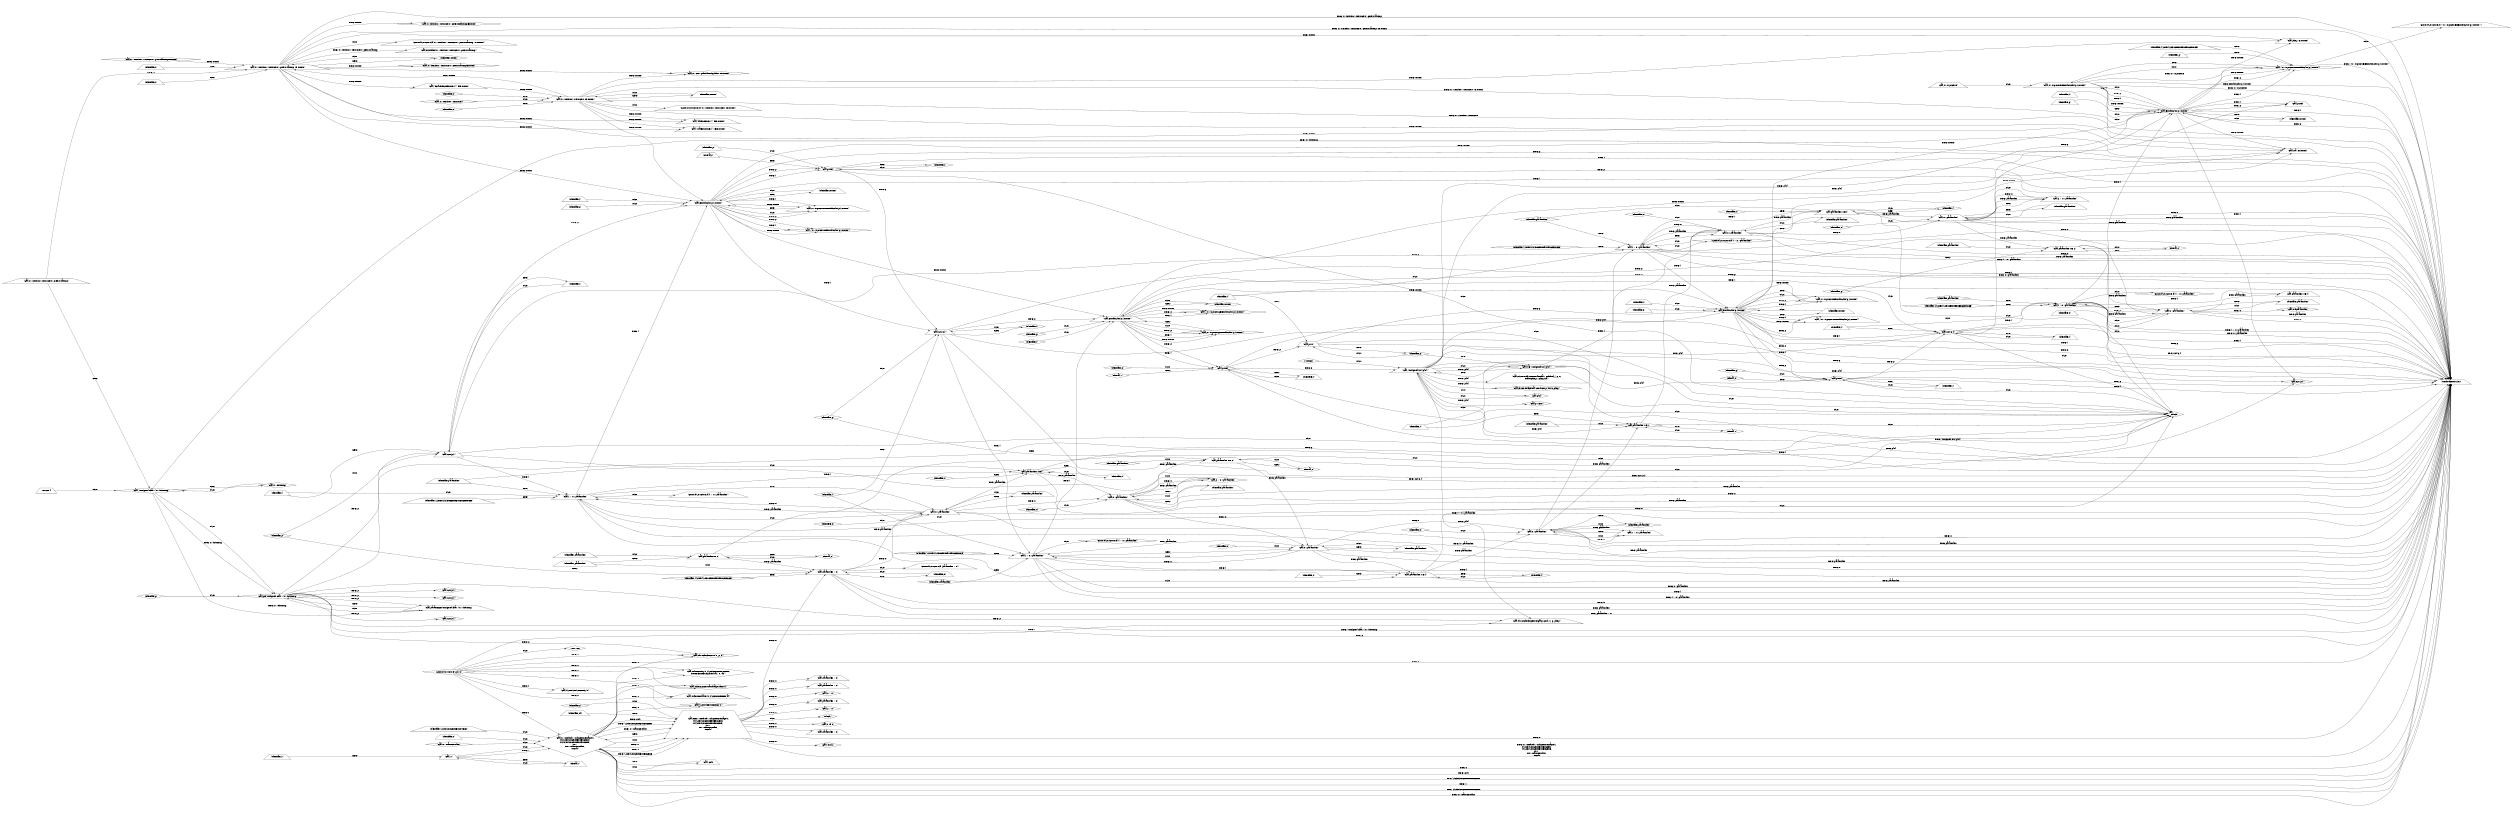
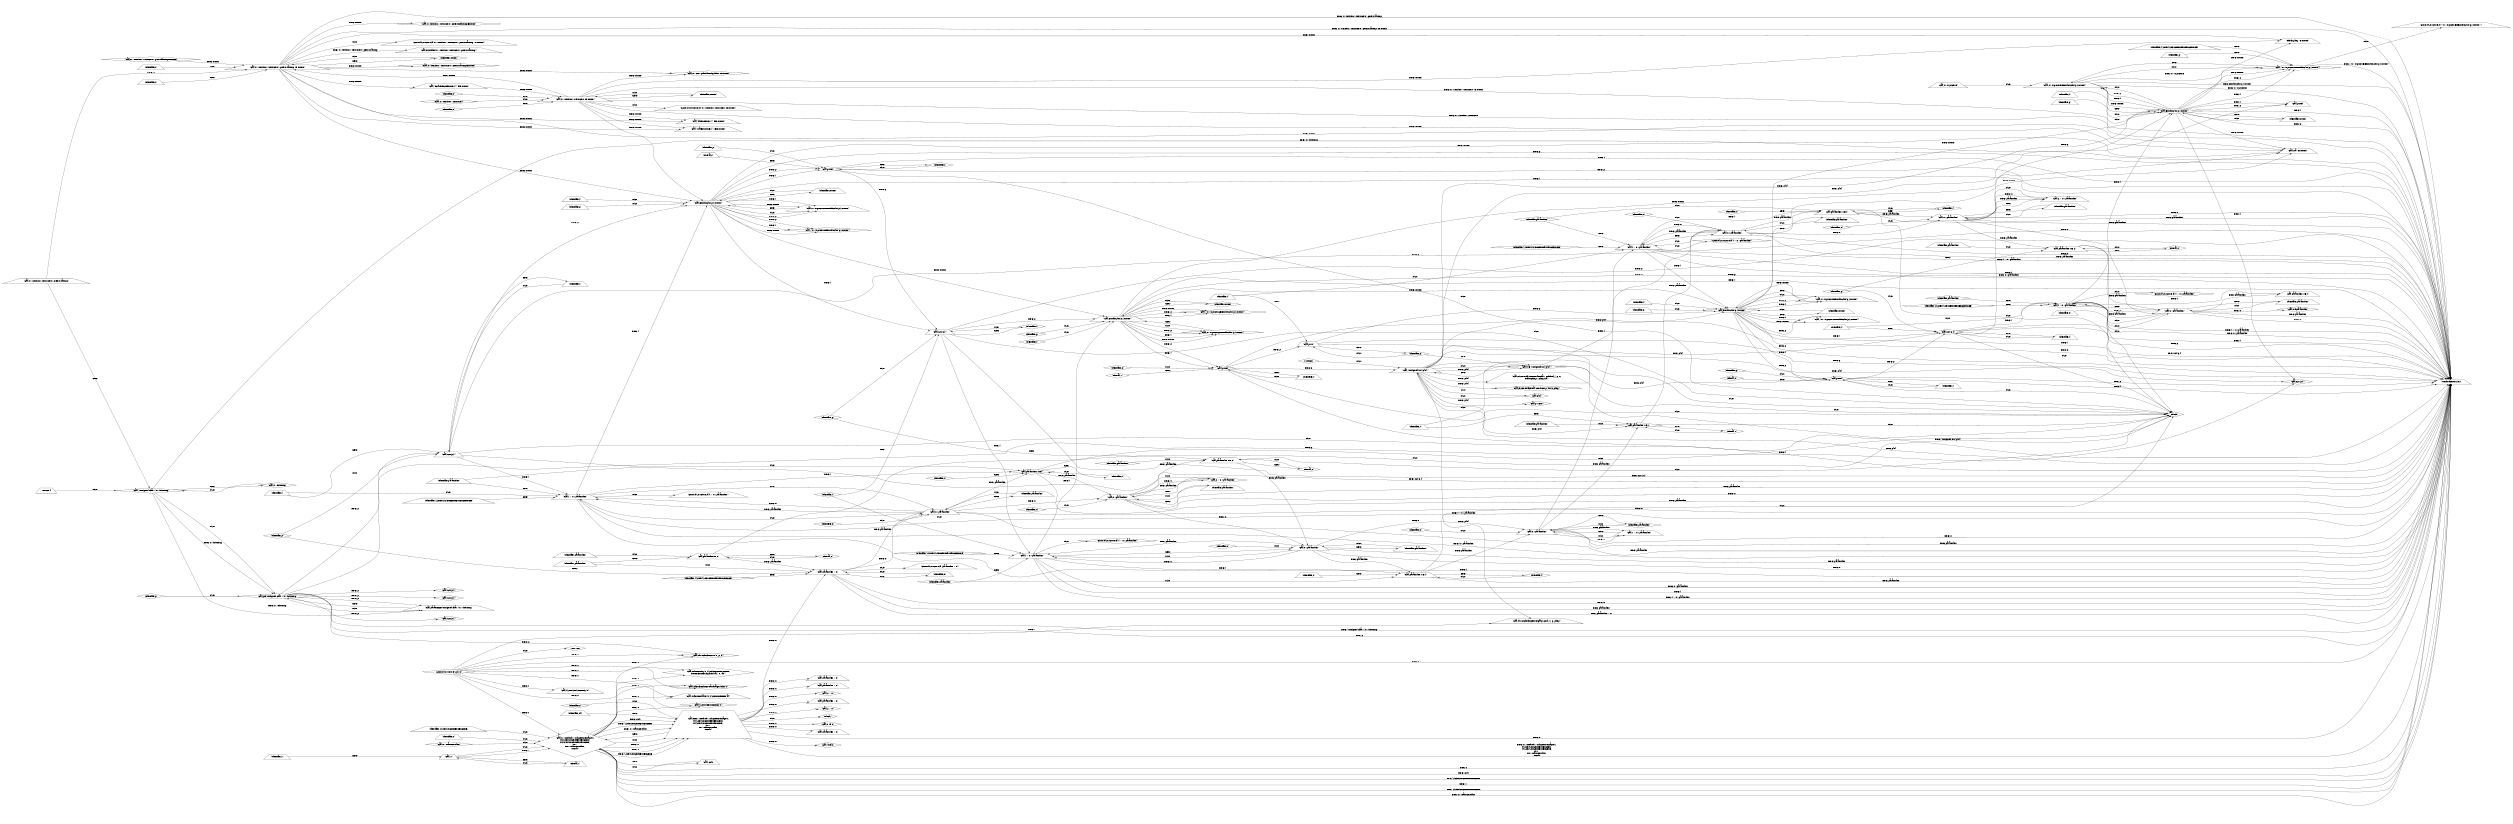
(2298, 41) -> (2298, 41)
(894, 617) -> none
(708, 687) -> (708, 687)
(449, 729) -> (449, 729)
(828, 745) -> (828, 745)
